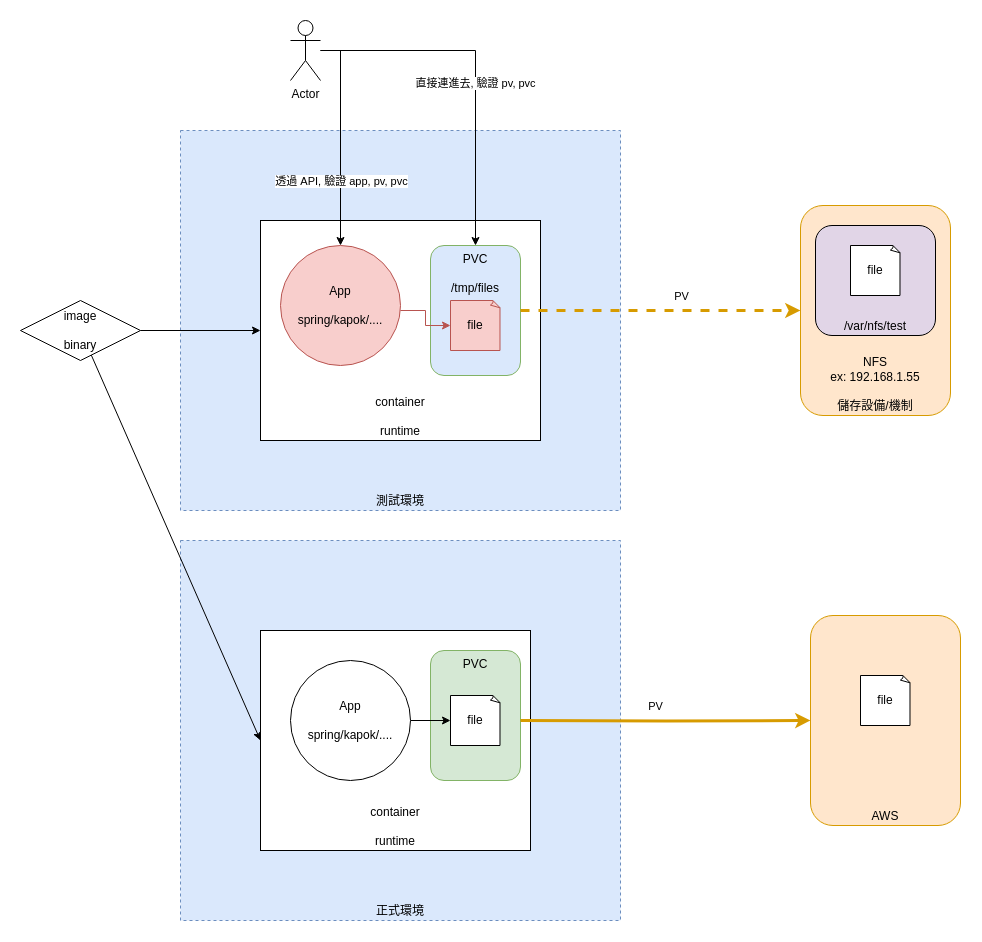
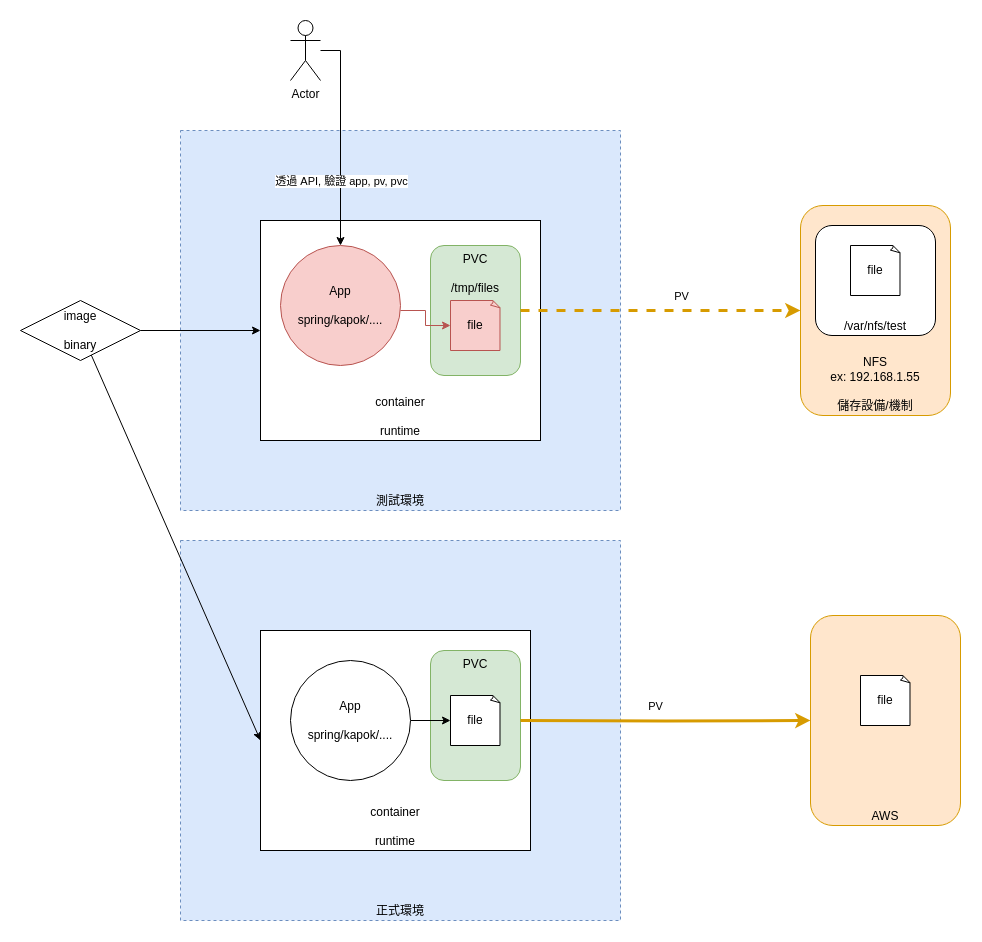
(476, 78) -> none
(476, 267) -> (476, 267)
(876, 325) -> (876, 325)
